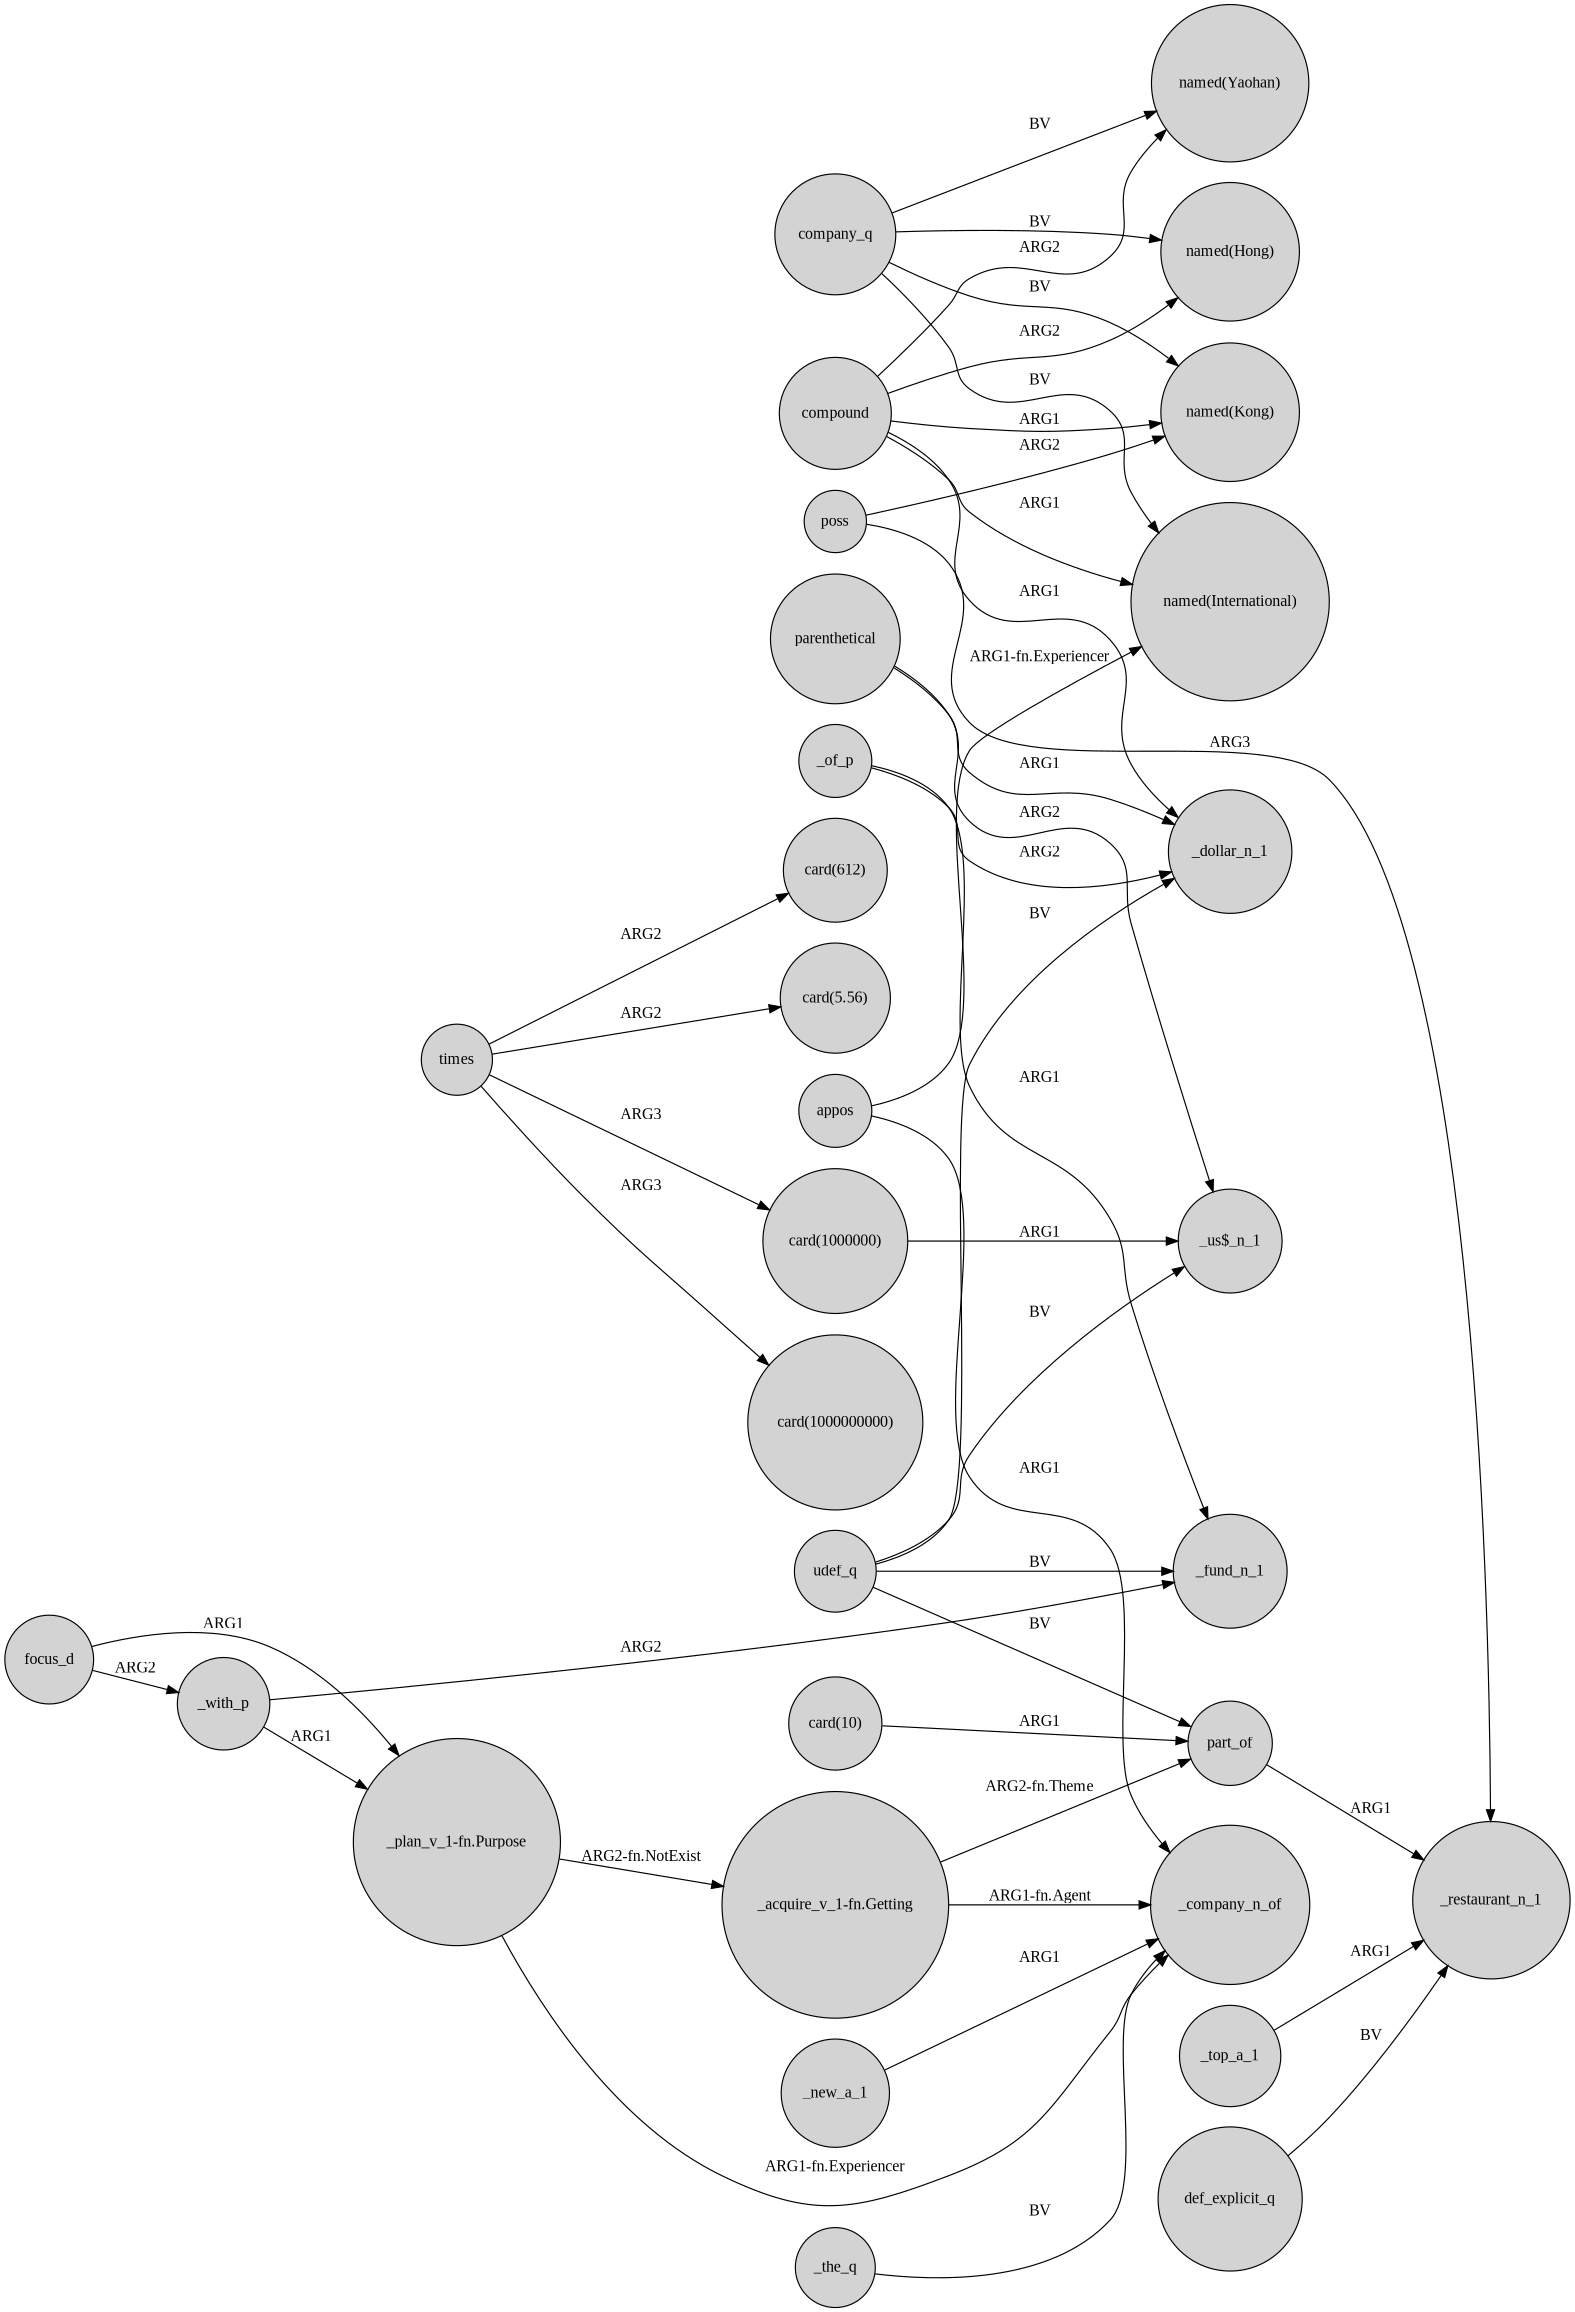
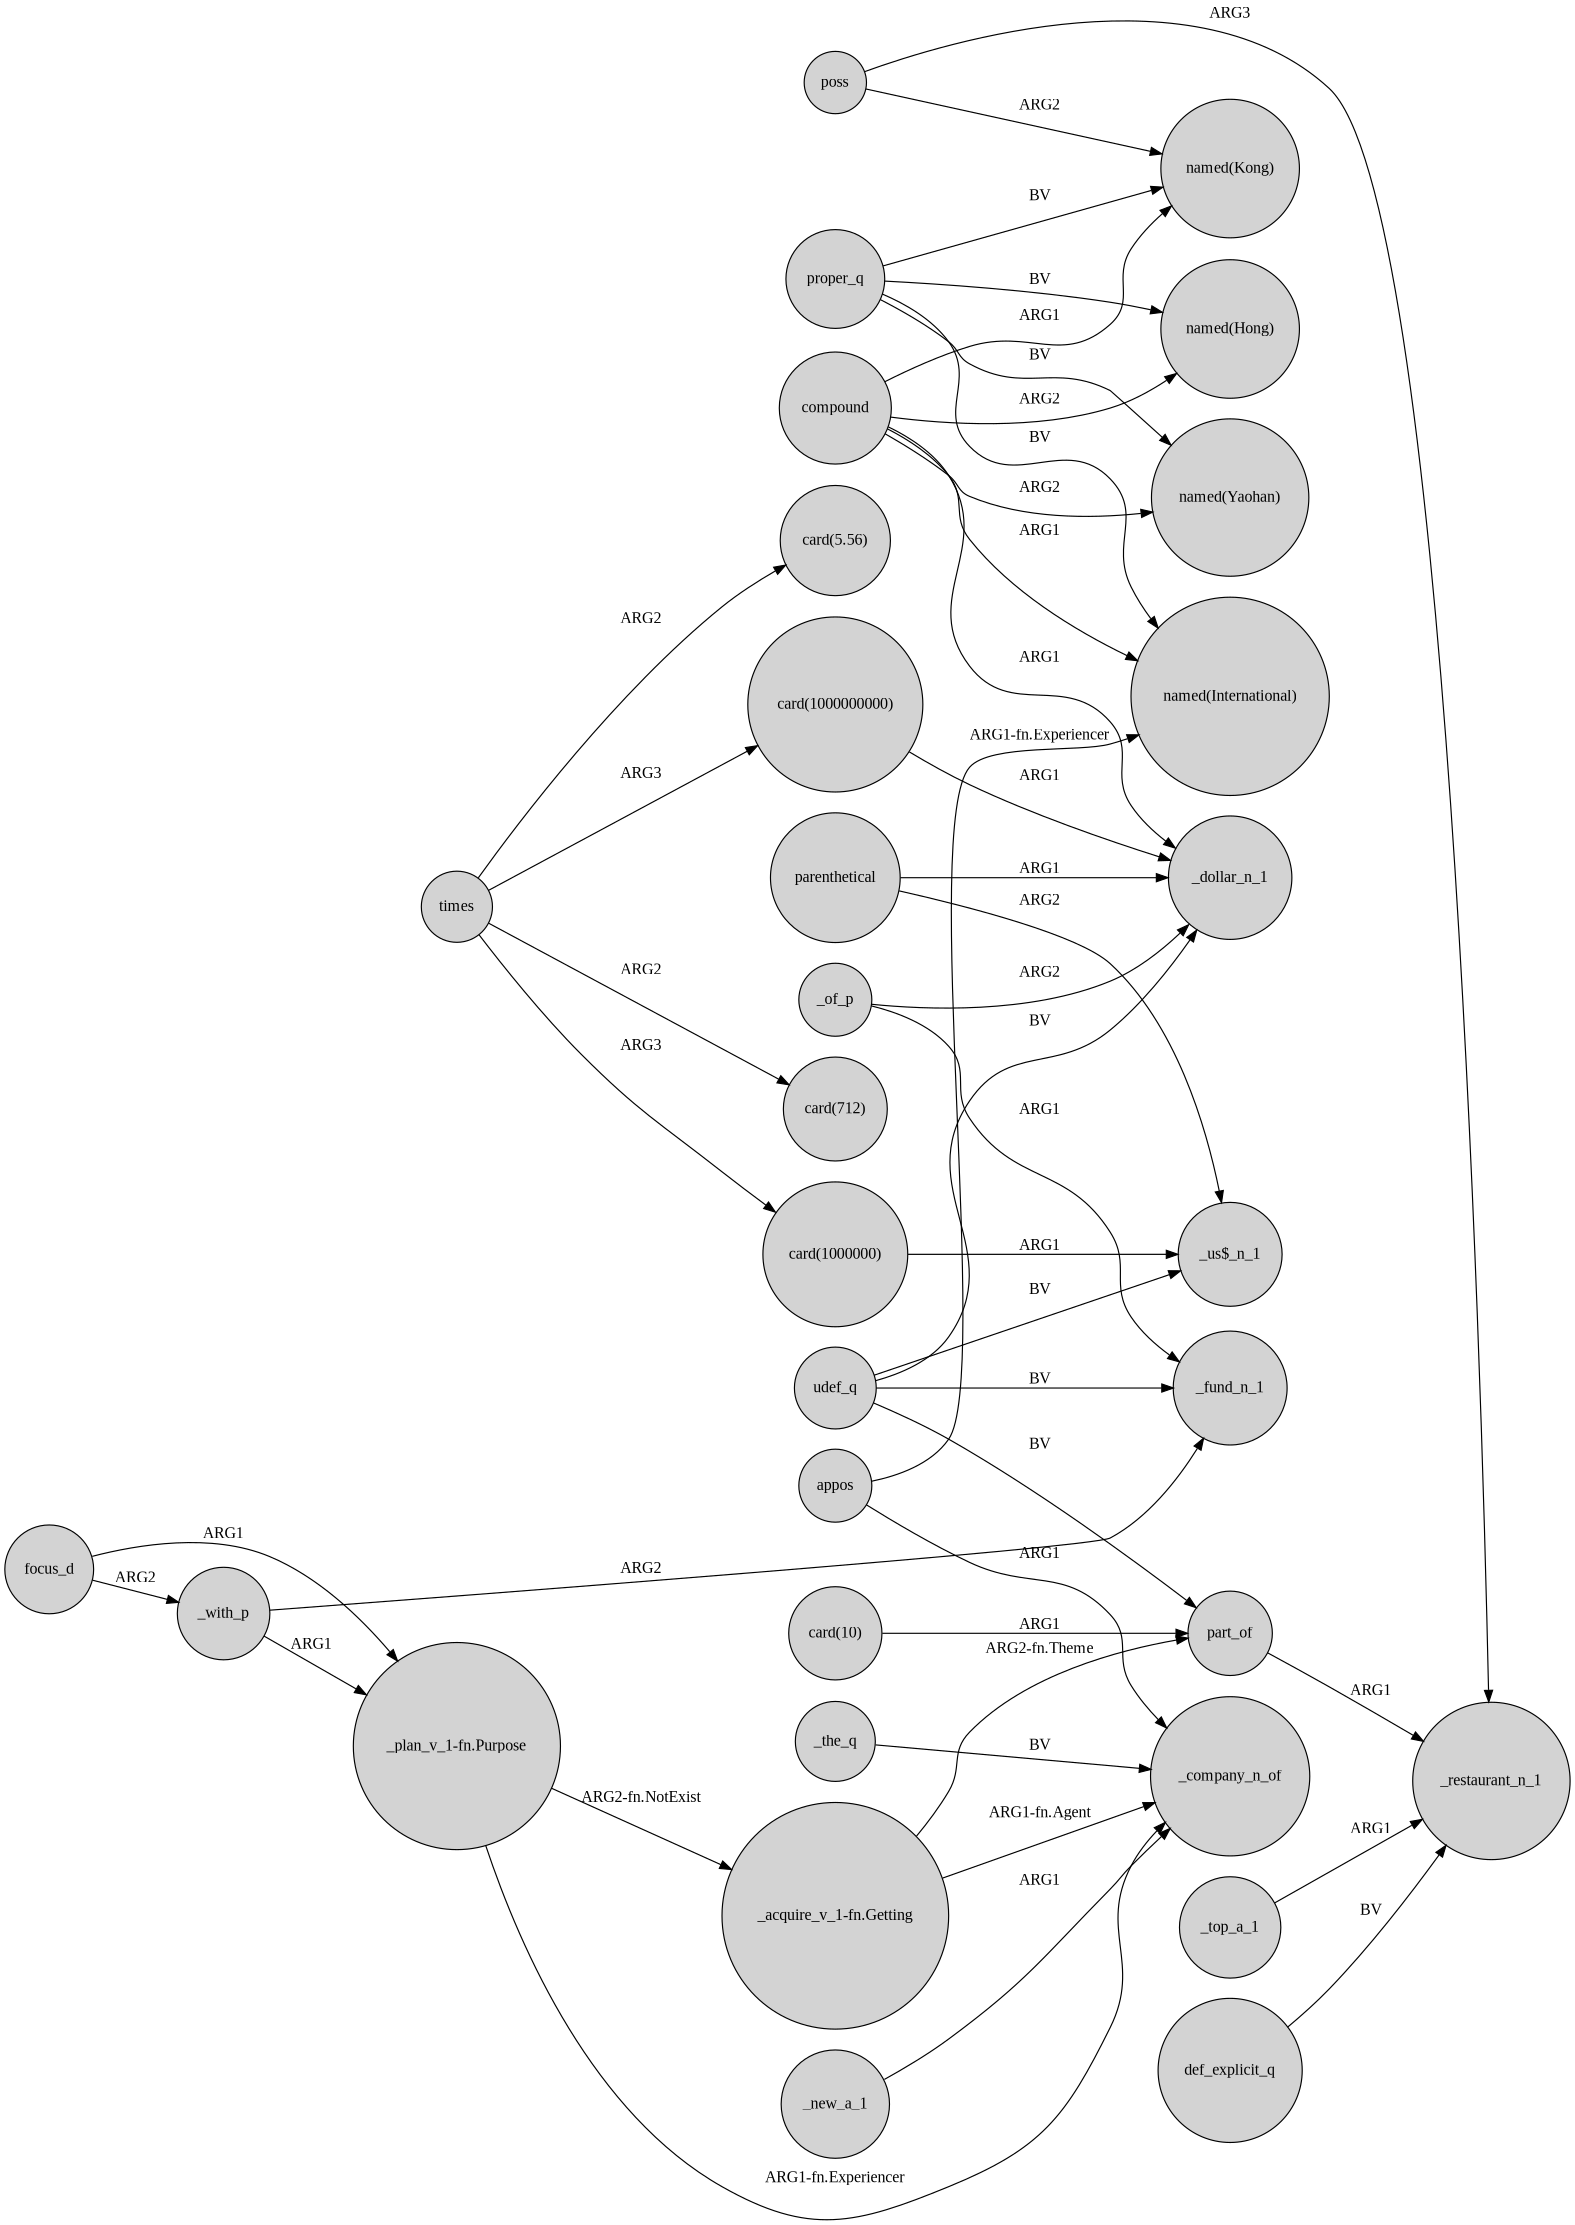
(835, 234) -> (835, 279)
none -> (1031, 811)
(835, 870) -> (835, 1109)
